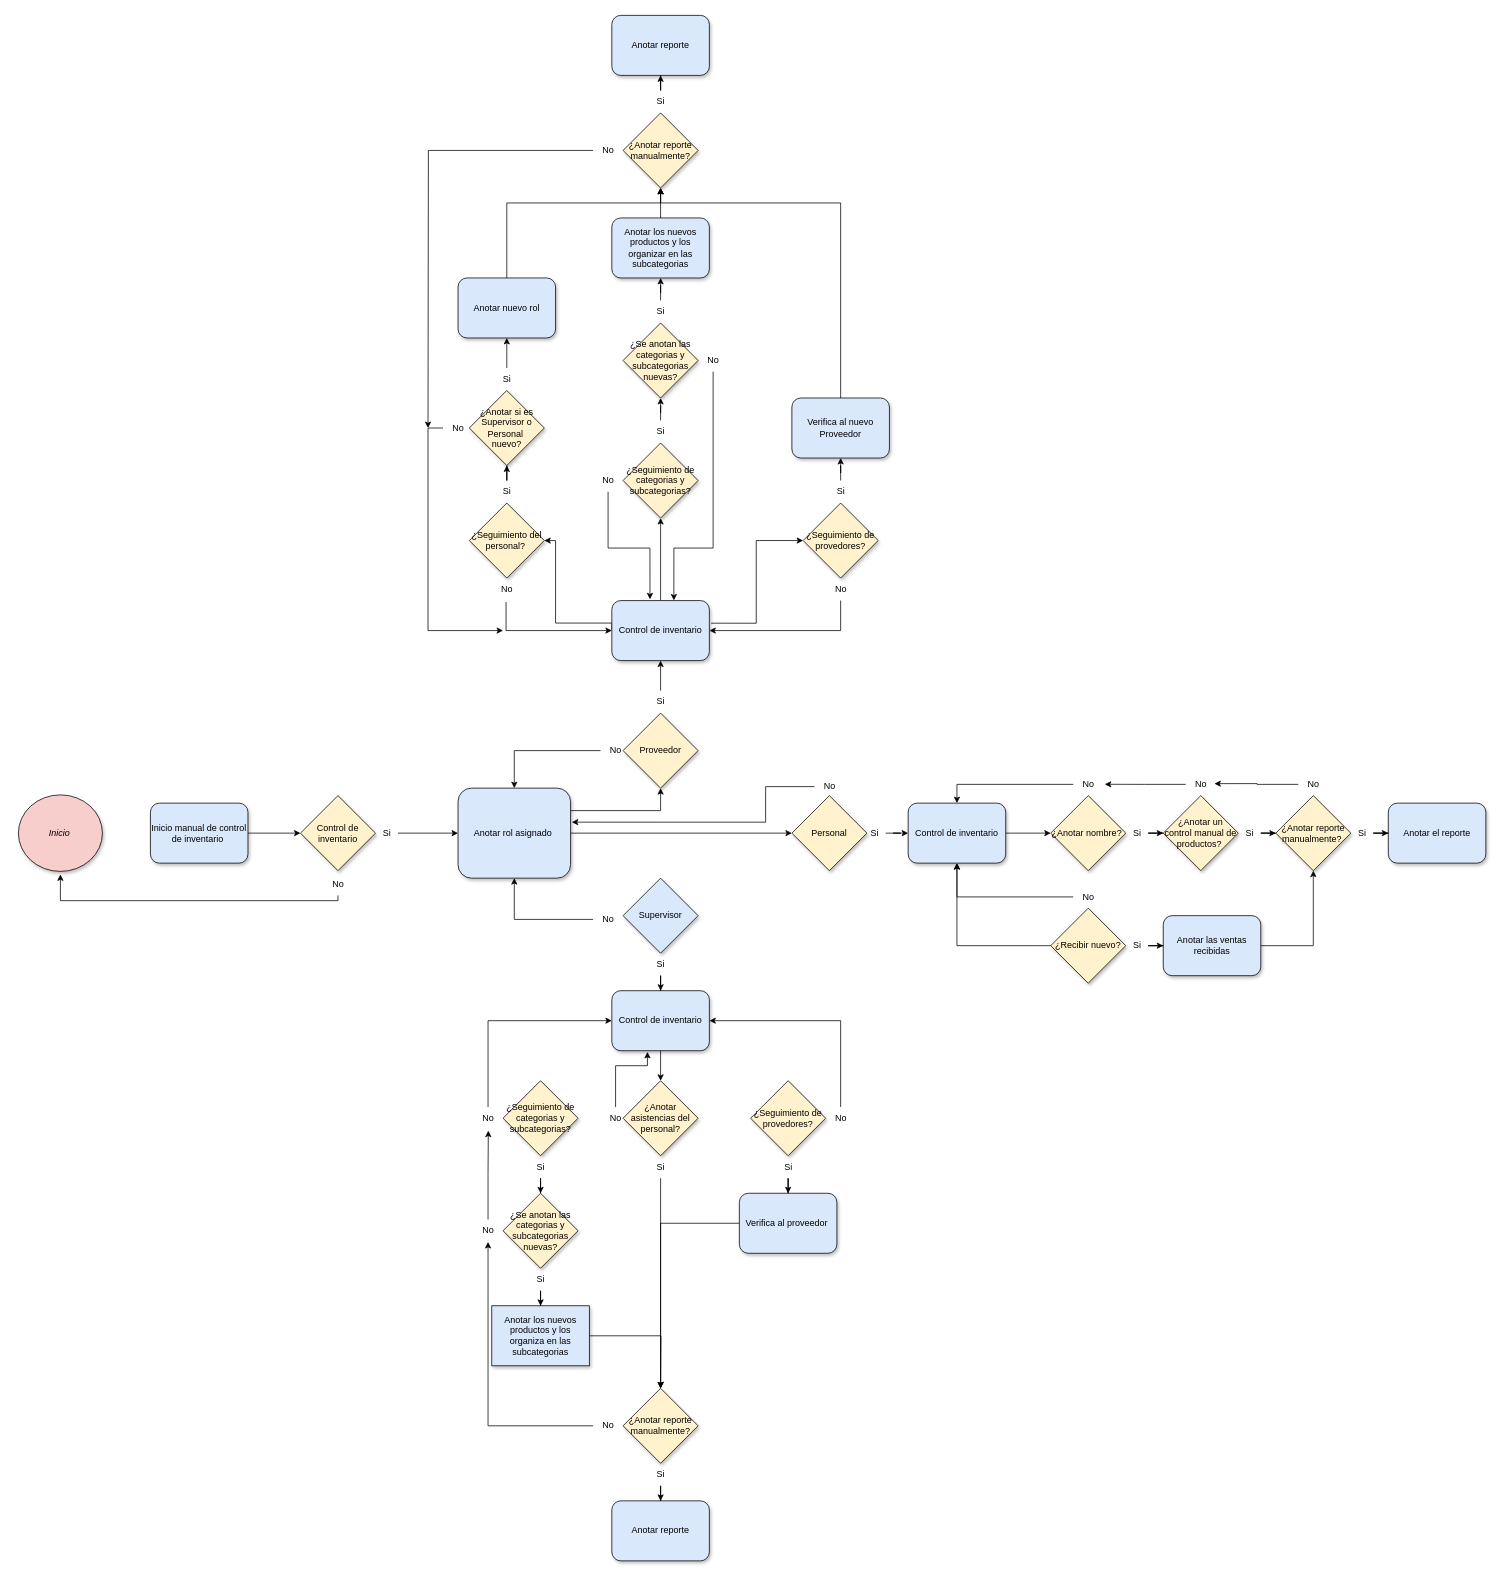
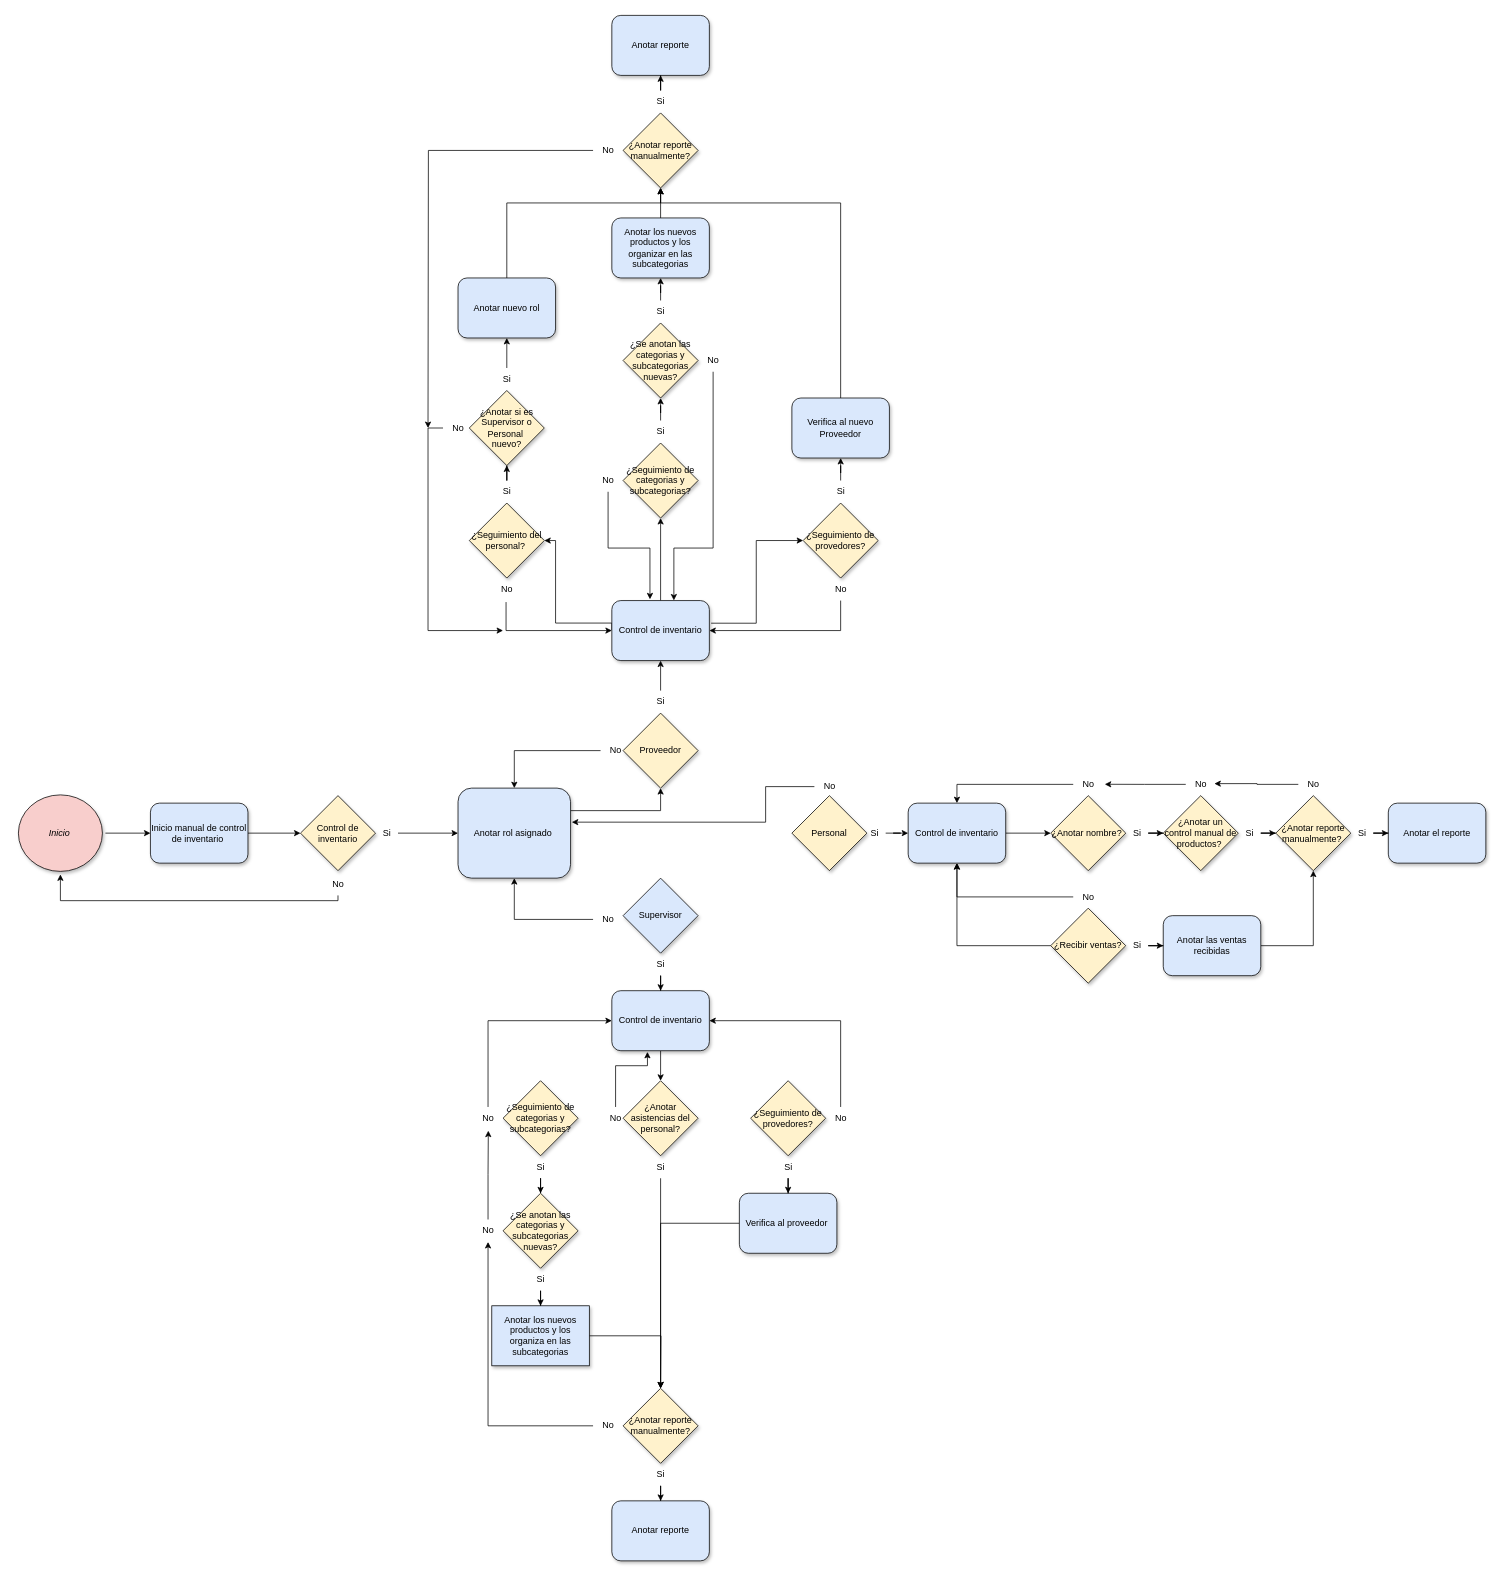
none -> (144, 833)
(785, 833) -> none
(1088, 945) -> (1088, 945)
